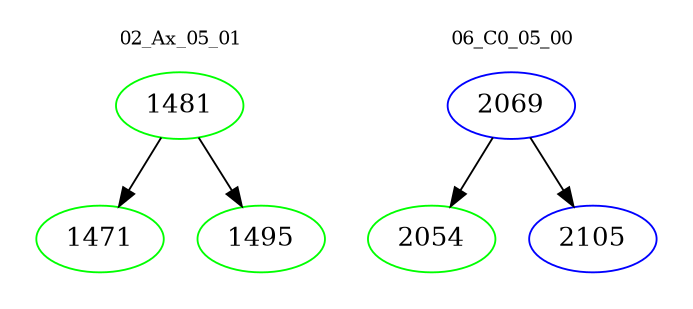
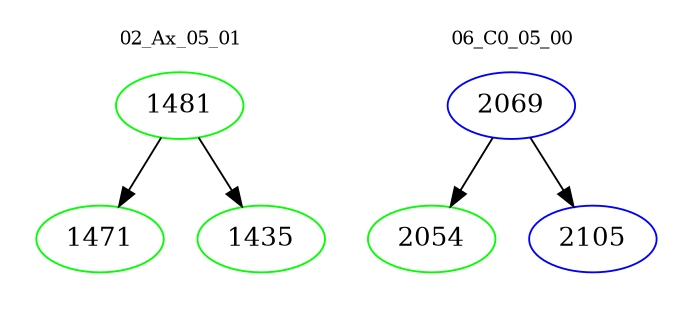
(261, 239) -> (261, 239)
